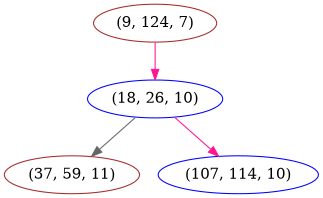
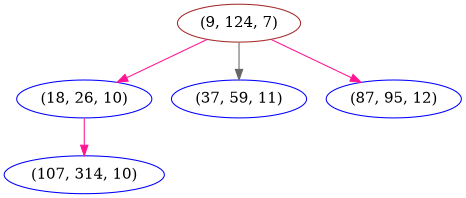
none -> (394, 99)
(118, 133) -> (239, 56)
(72, 175) -> (239, 99)
(238, 175) -> (84, 175)
